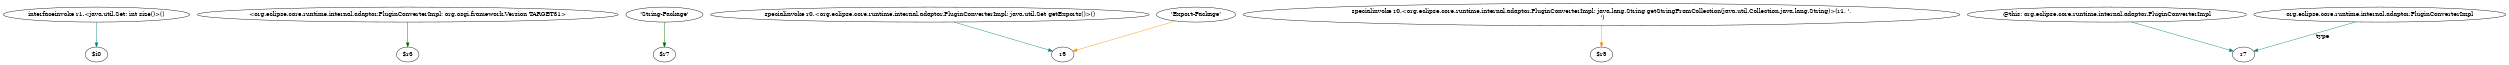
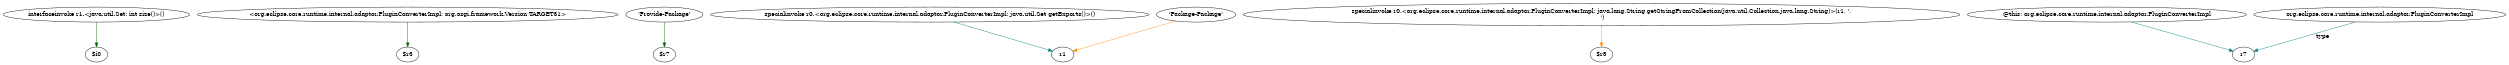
(664, 15) -> (664, 15)
(1196, 15) -> (1196, 15)
(96, 32) -> (96, 32)
(1063, 55) -> (1063, 55)
